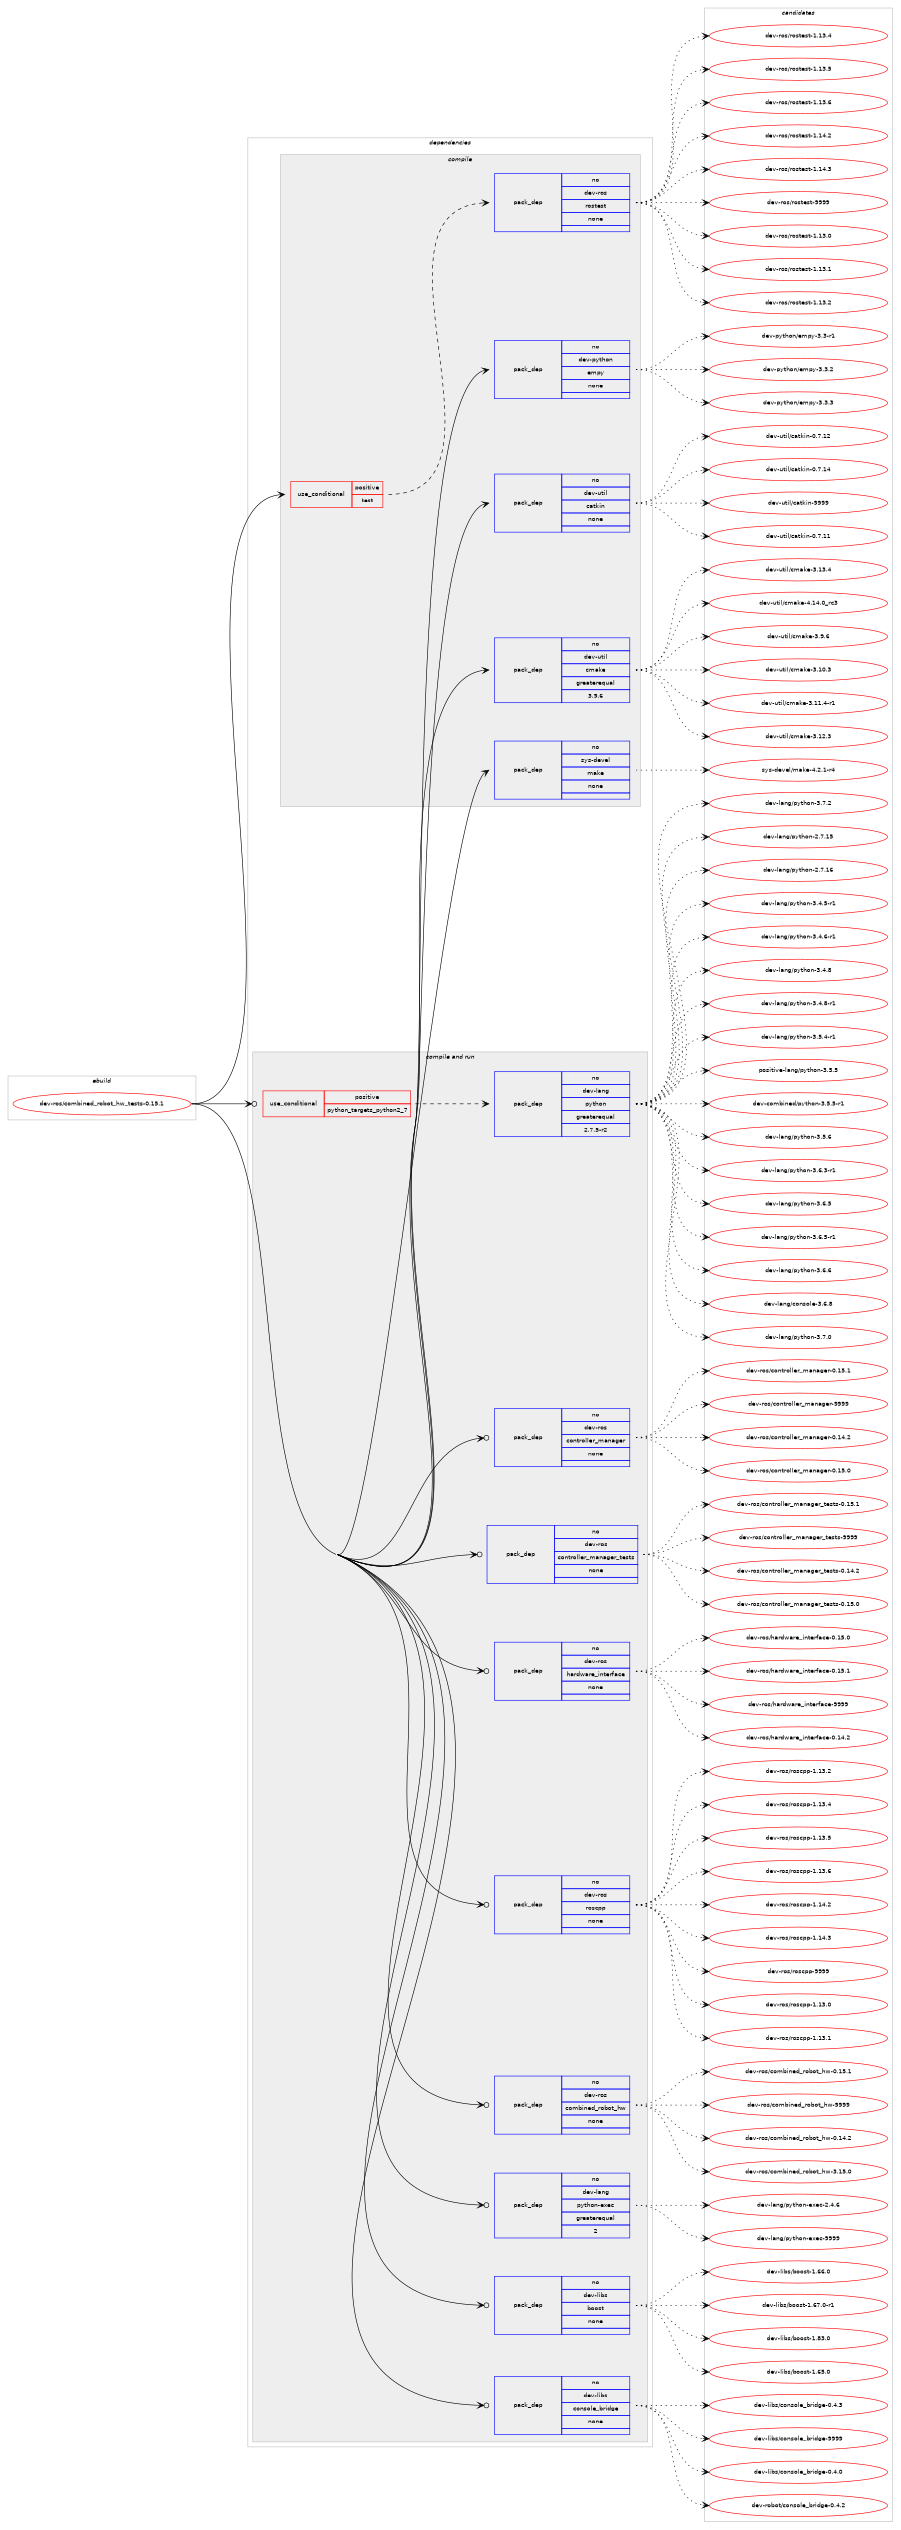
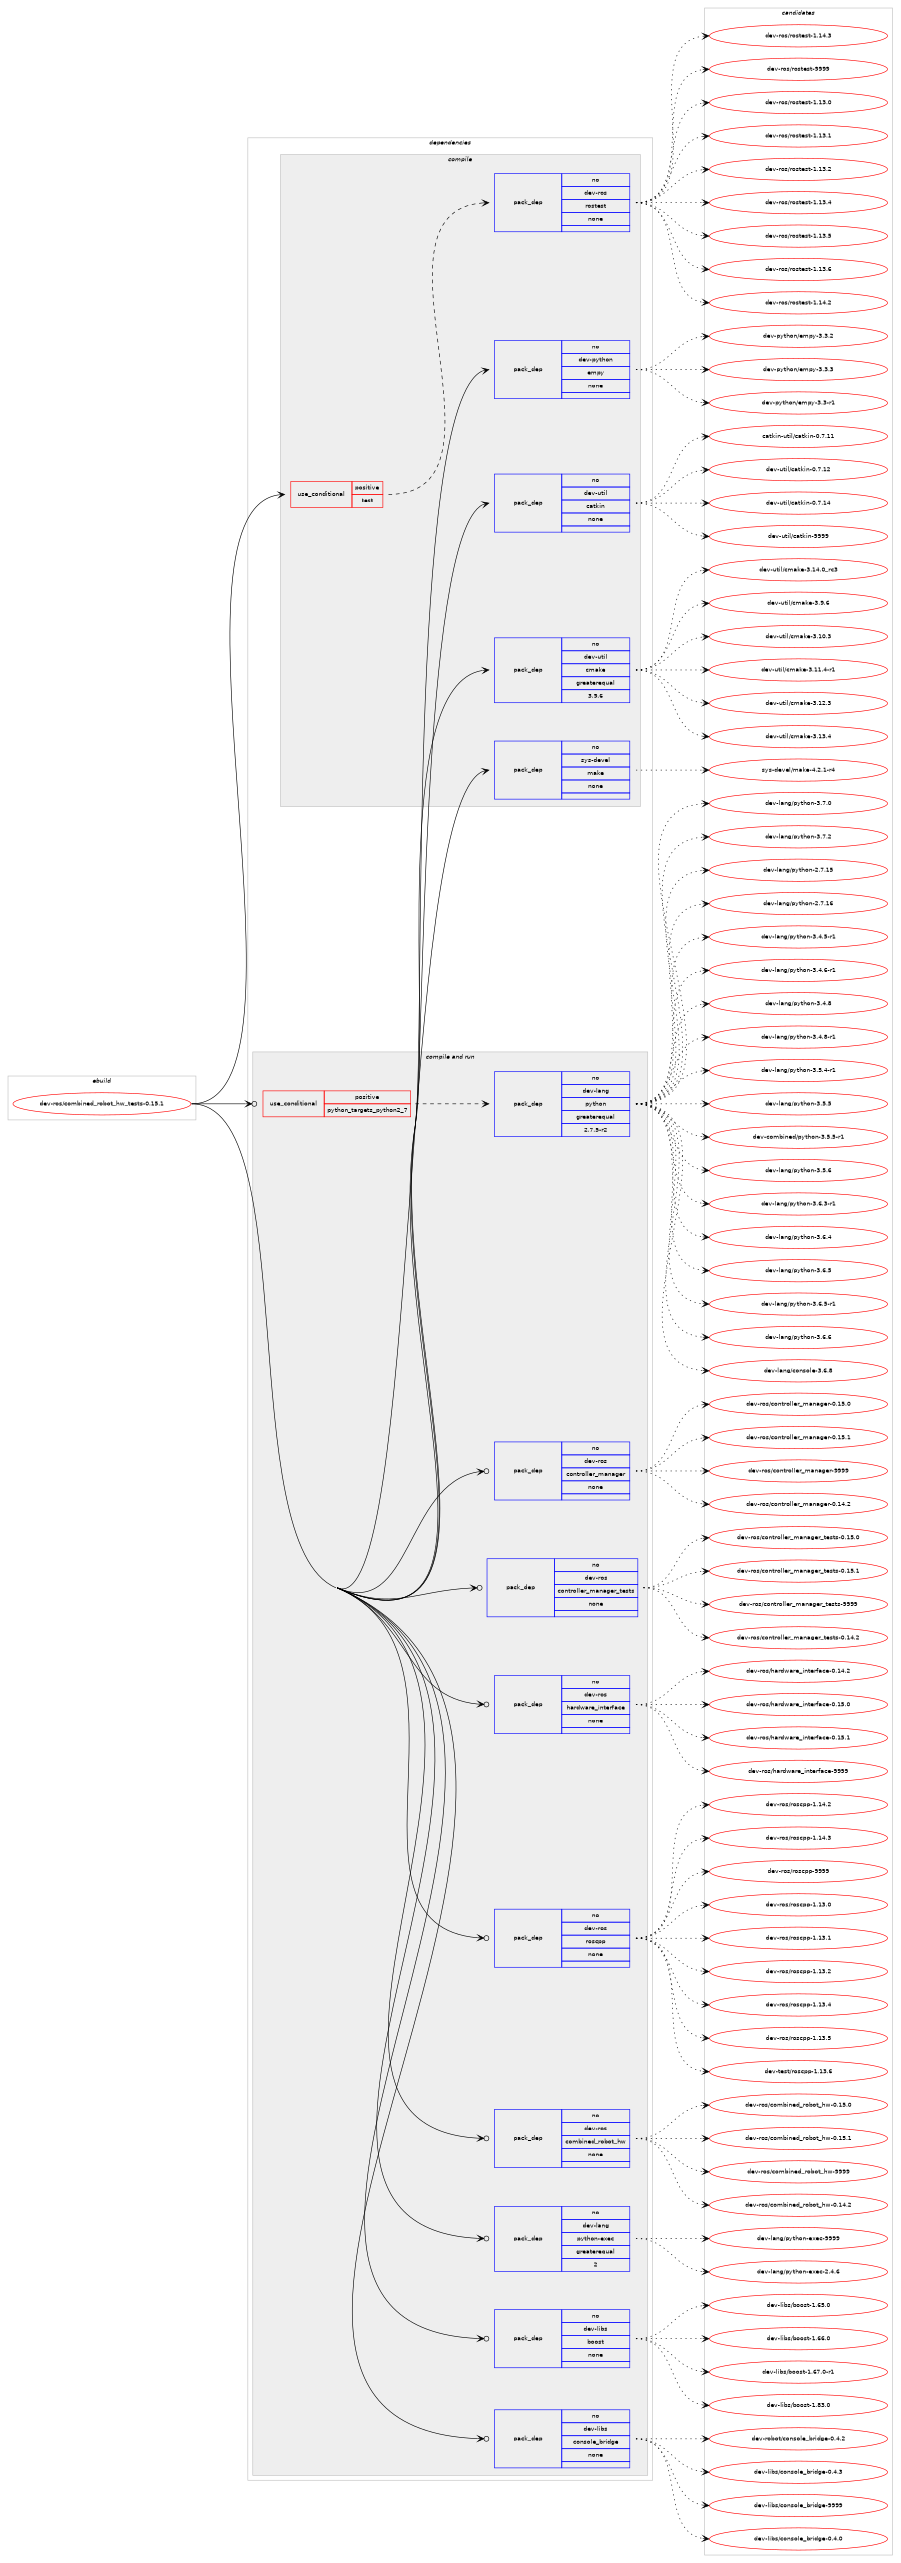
(799, 536) -> (799, 436)
(799, 603) -> (799, 570)
(799, 1070) -> (799, 1104)
none -> (799, 1237)
(799, 1871) -> (799, 2072)
(799, 2172) -> (799, 2105)
